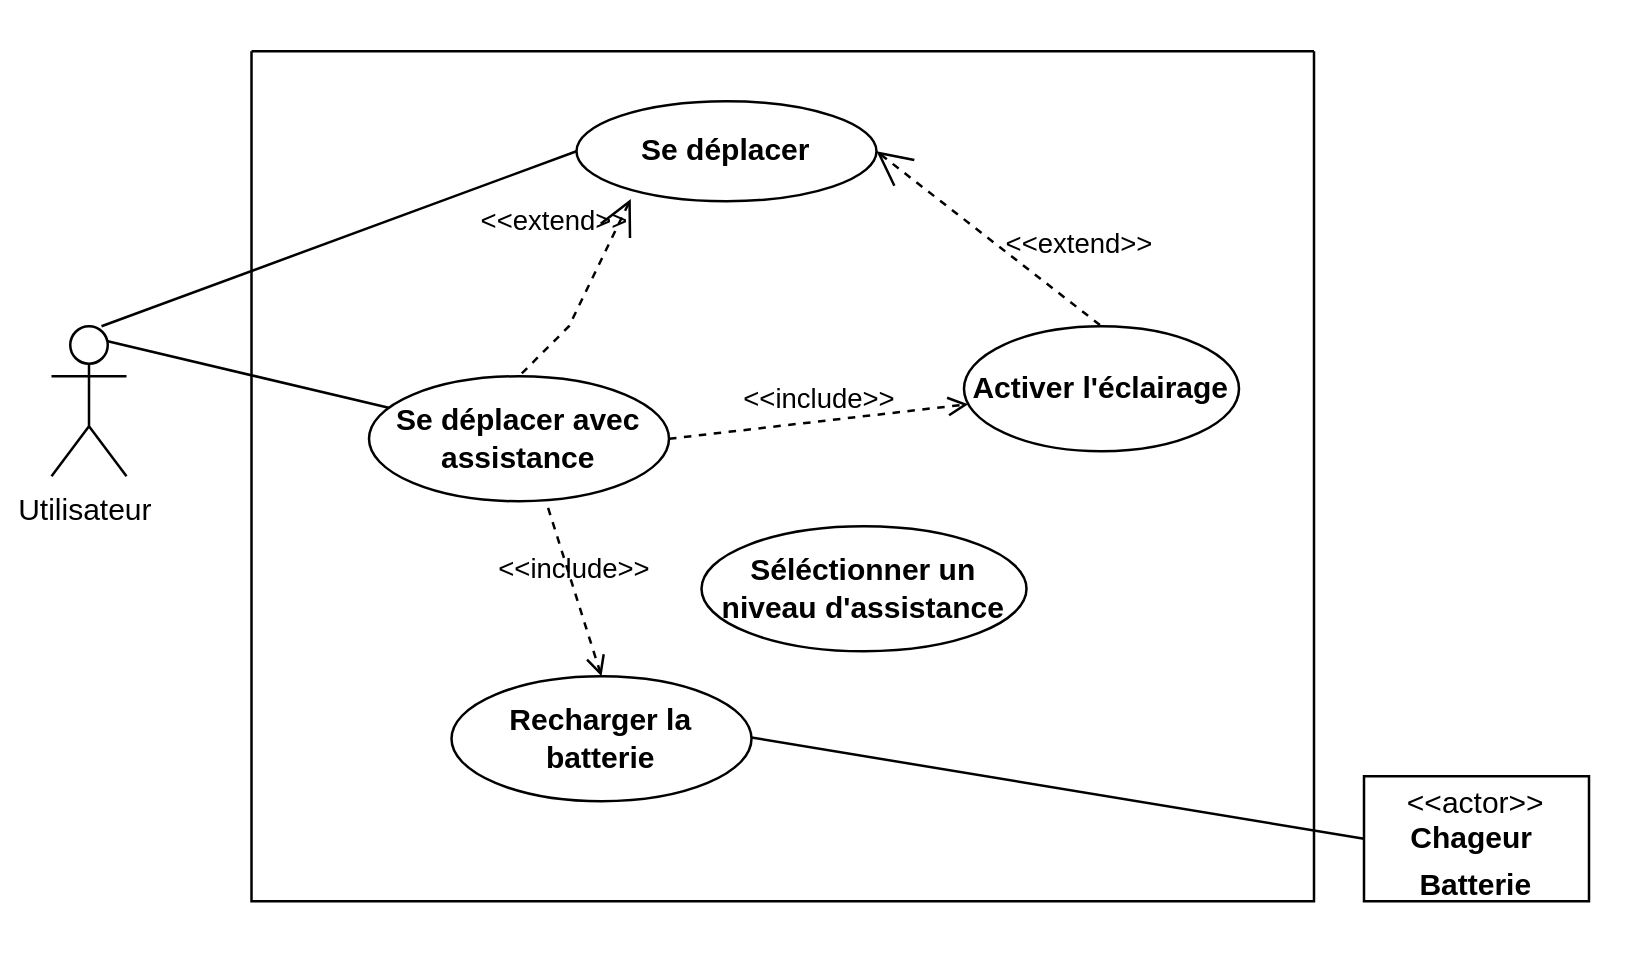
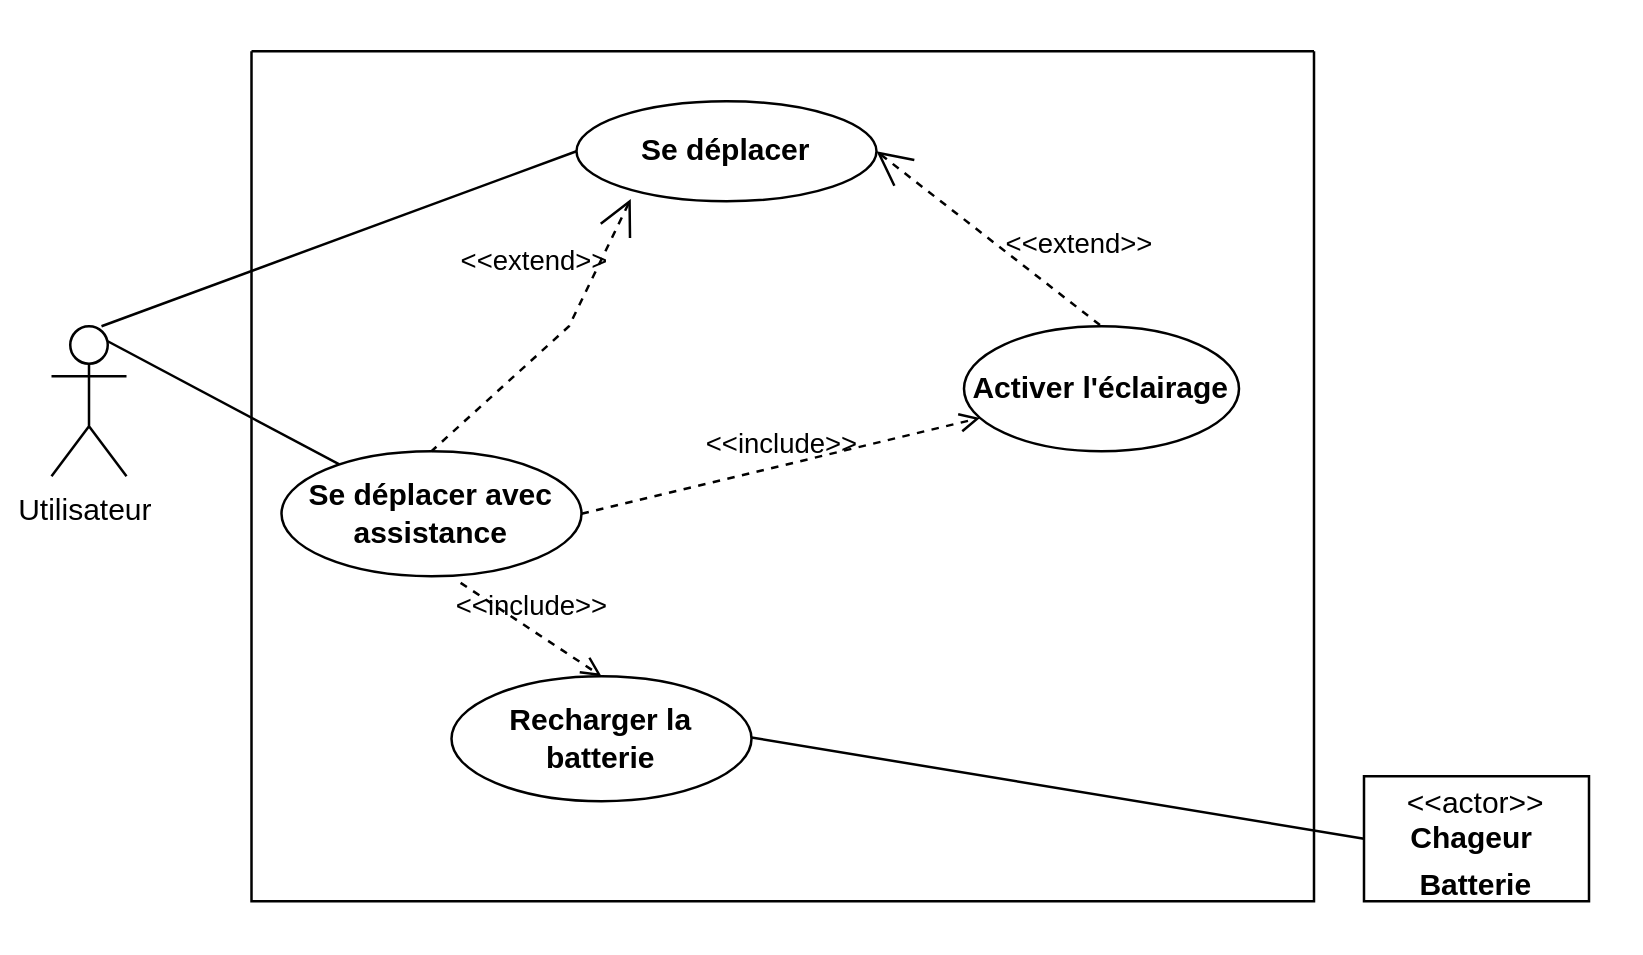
(519, 439) -> (431, 514)
(864, 589) -> none
